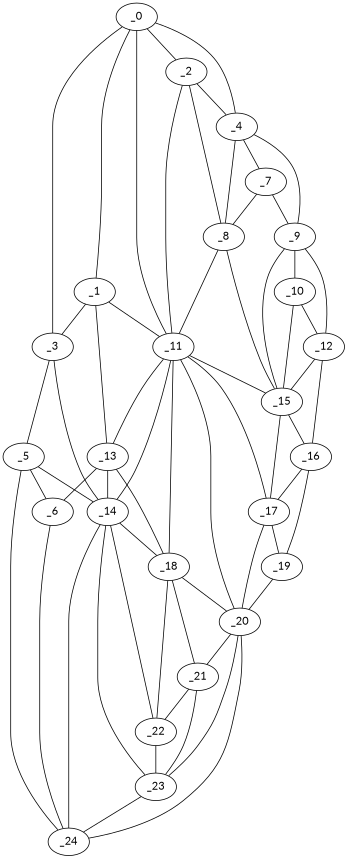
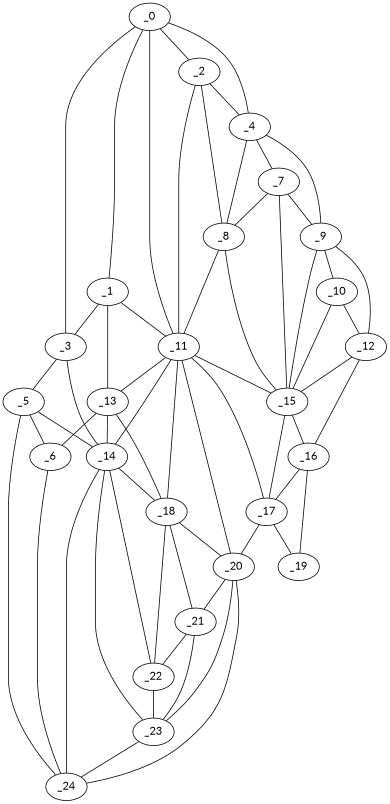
none -> (283, 292)
(261, 594) -> none
